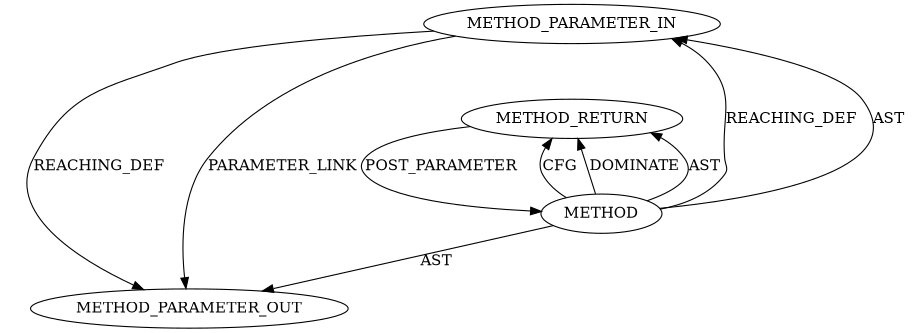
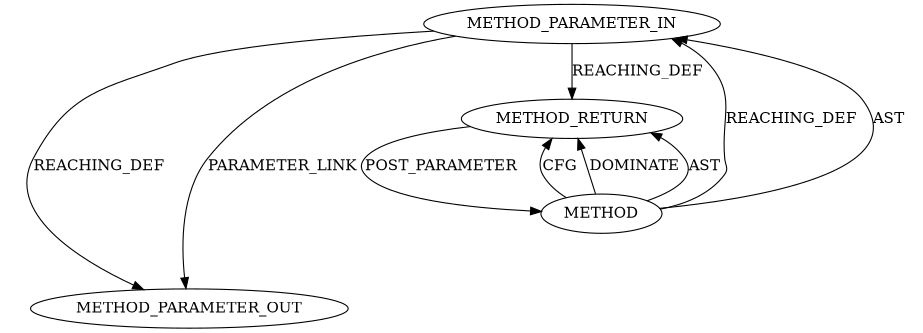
none -> (572, 66)
(413, 257) -> none
